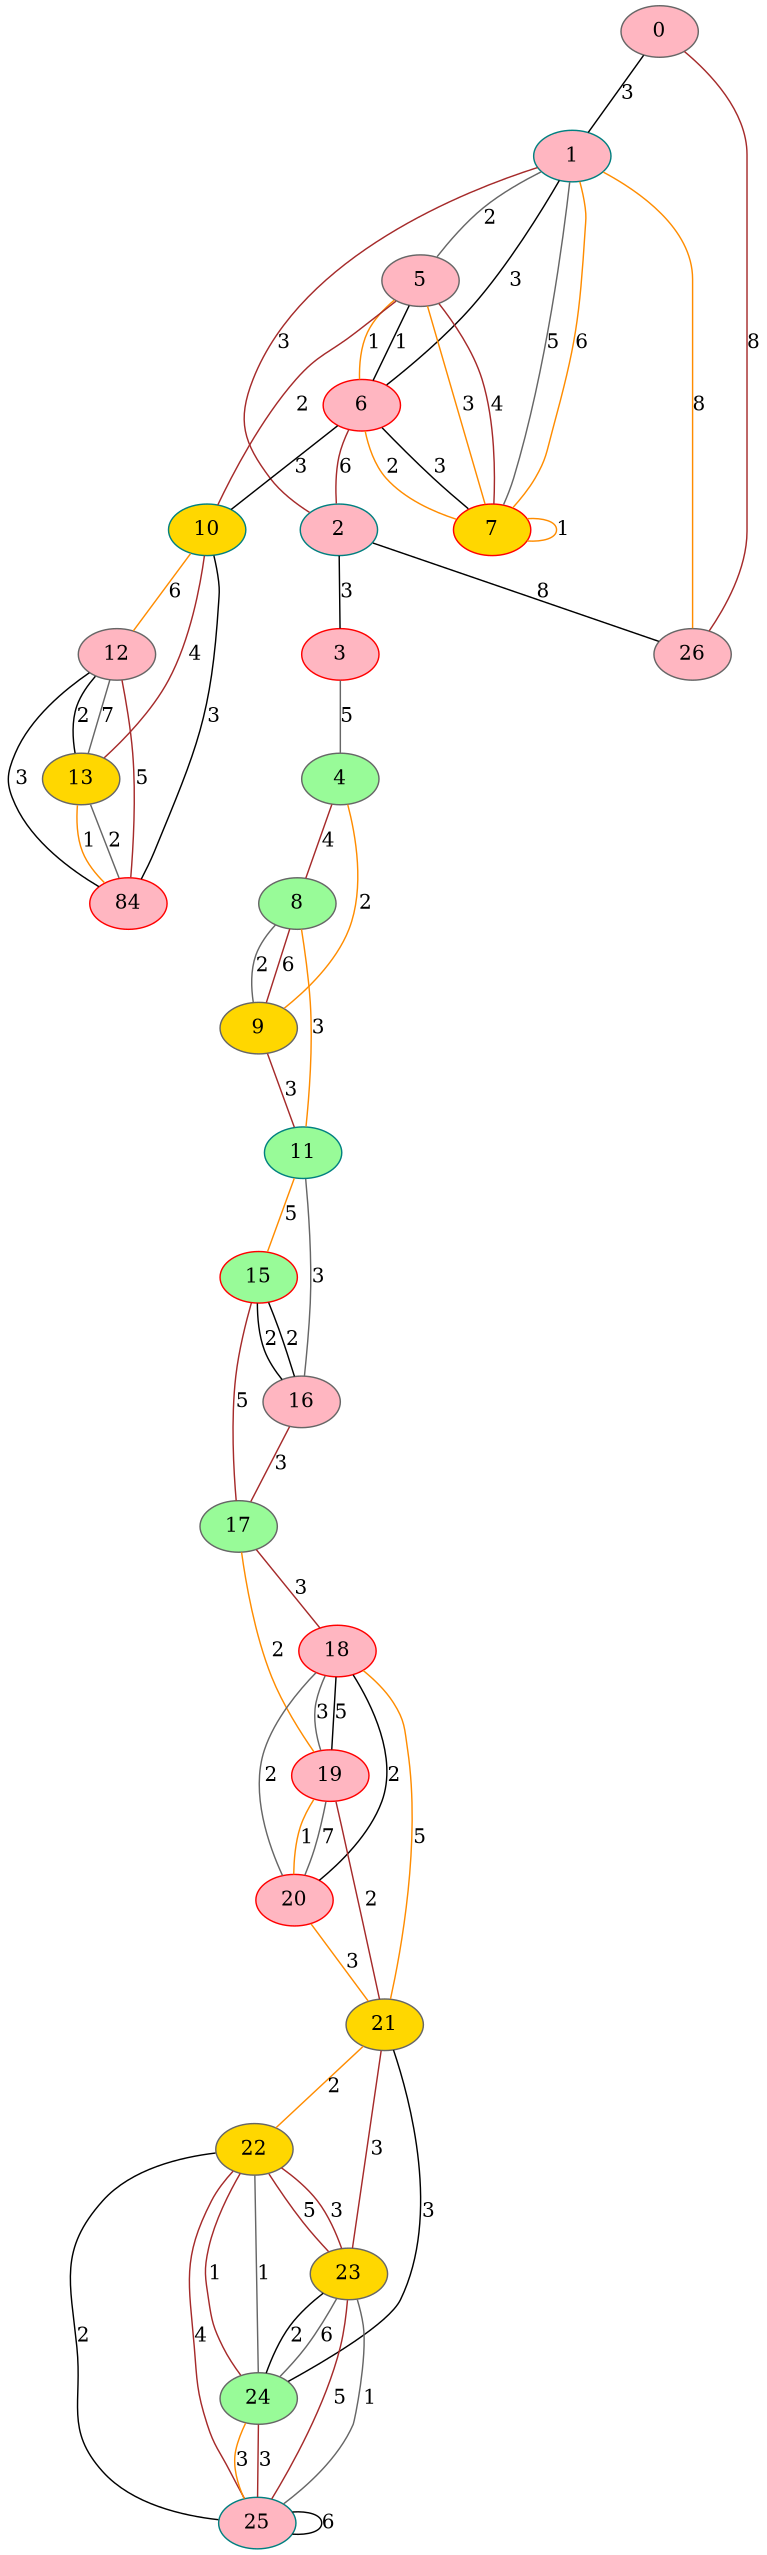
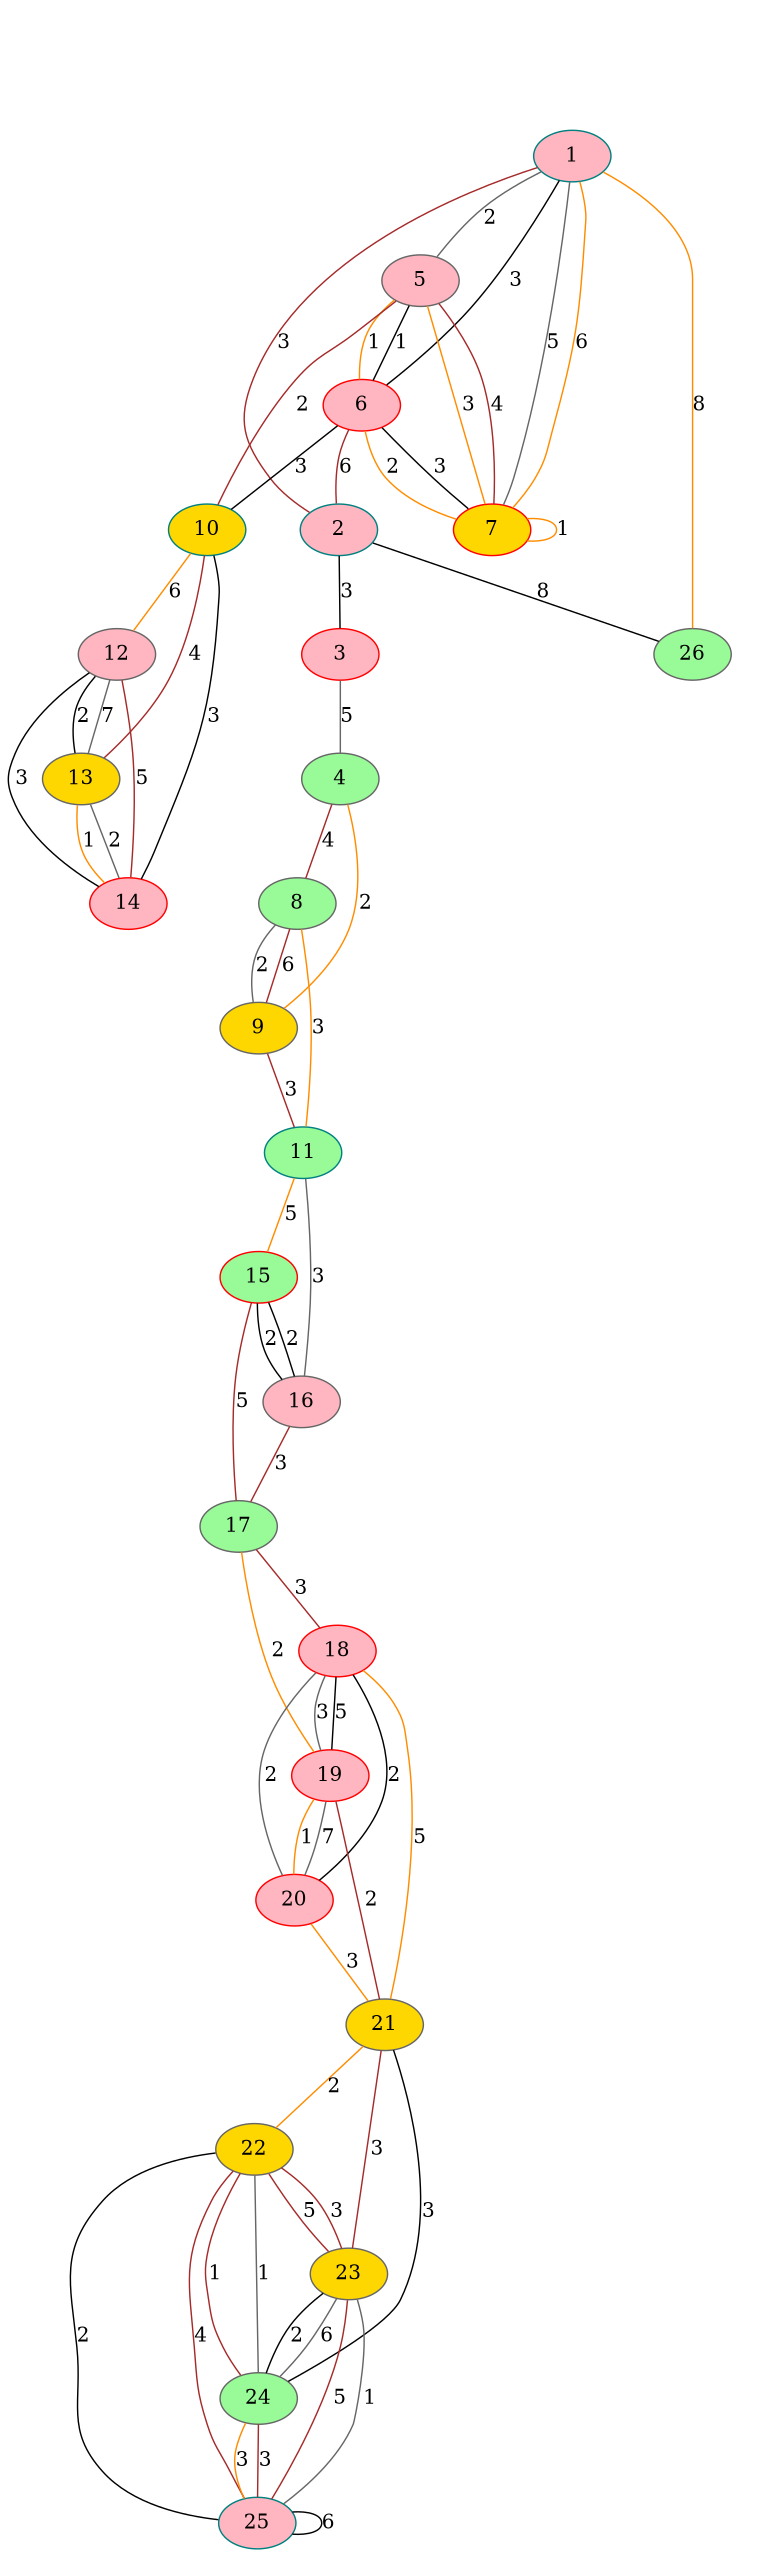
(660, 32) -> none
(693, 654) -> (693, 654)
(128, 904) -> (128, 904)
